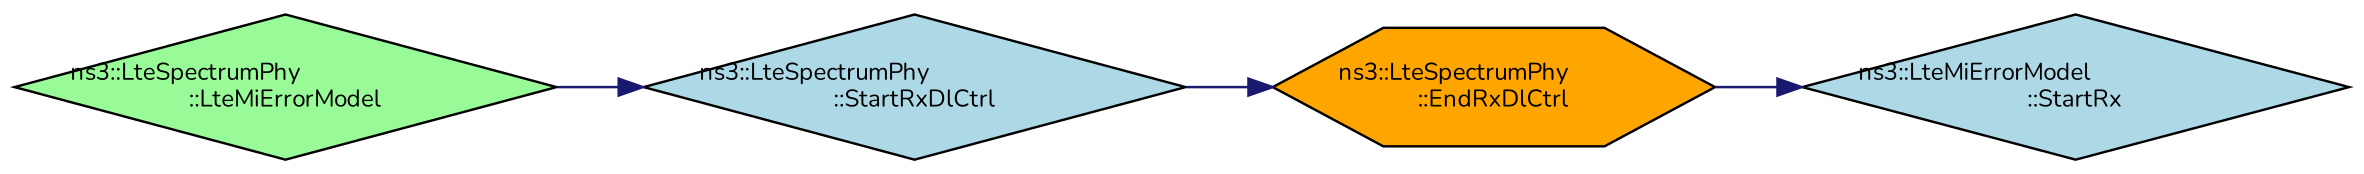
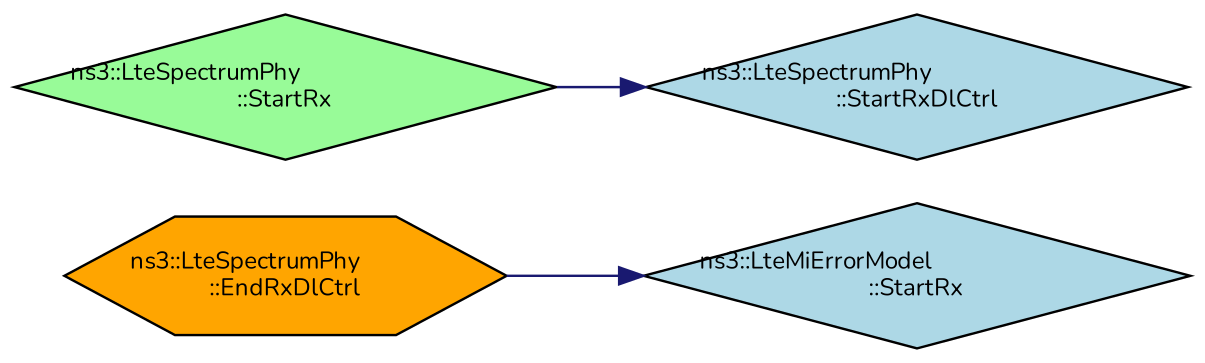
(285, 87) -> (285, 87)
(1217, 87) -> none
